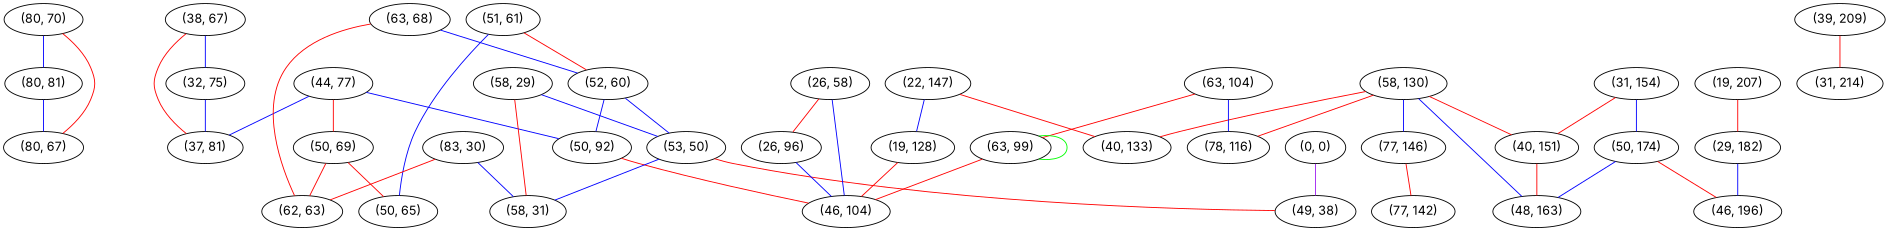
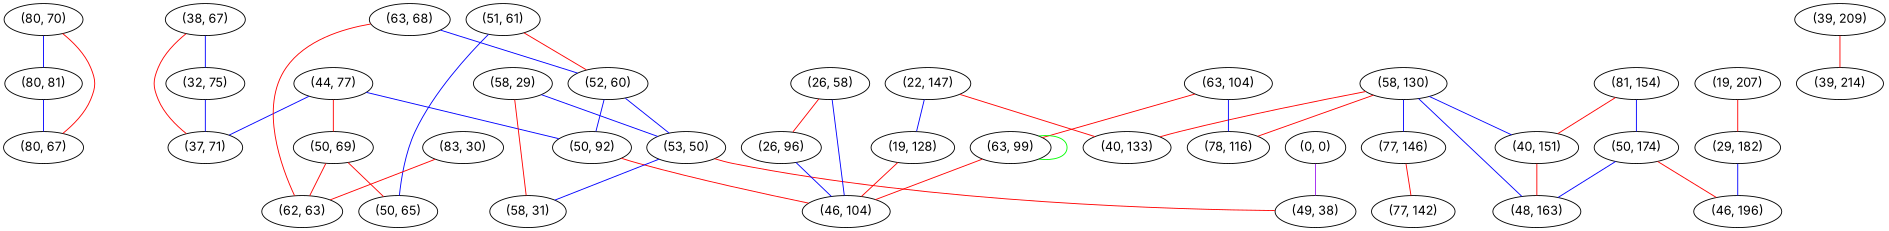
(1636, 84) -> (1636, 84)
(1840, 84) -> (1840, 84)
(1470, 116) -> (1470, 116)
(205, 148) -> (205, 148)
(496, 180) -> none
